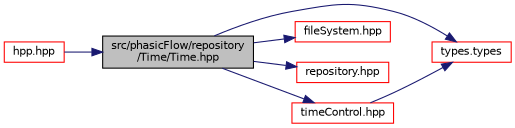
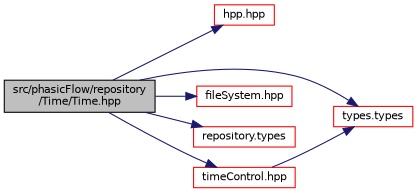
(78, 52) -> (163, 55)
(343, 72) -> (244, 137)
